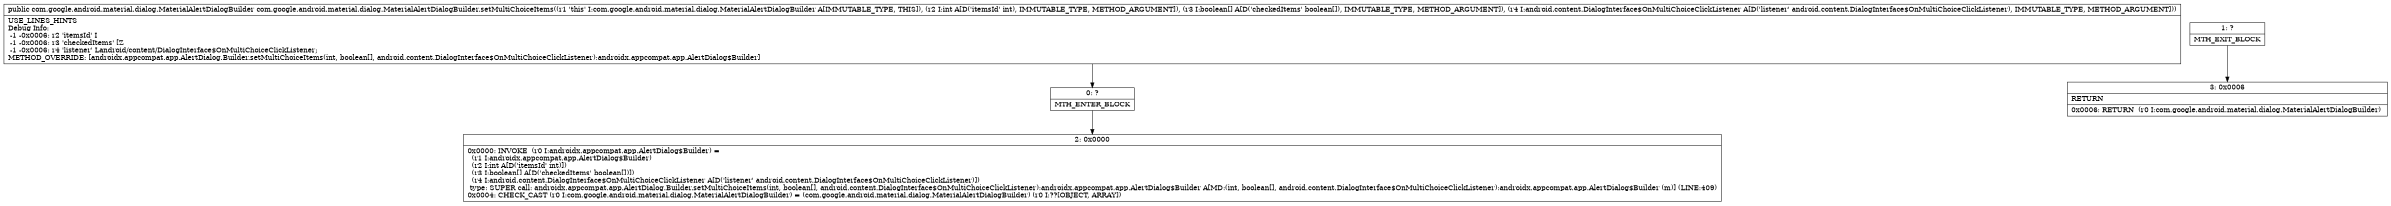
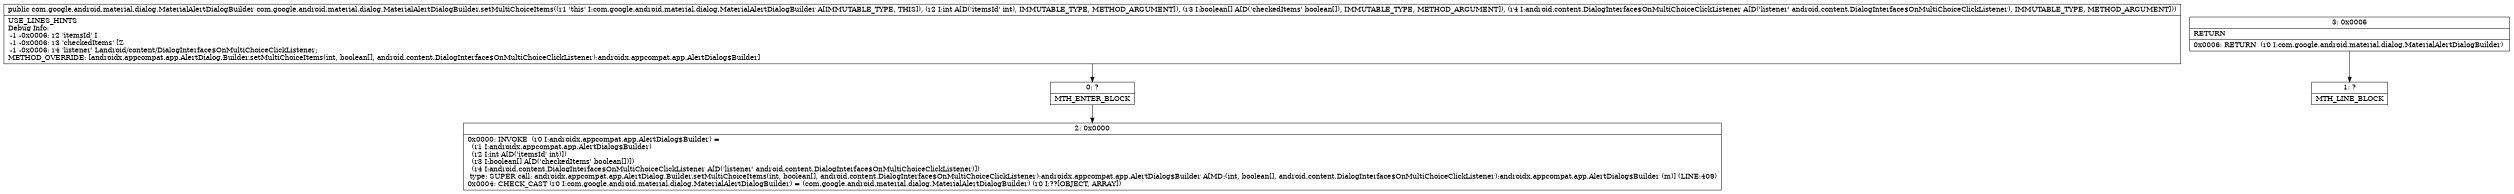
(2227, 39) -> (2350, 99)
(2227, 61) -> (2350, 64)
